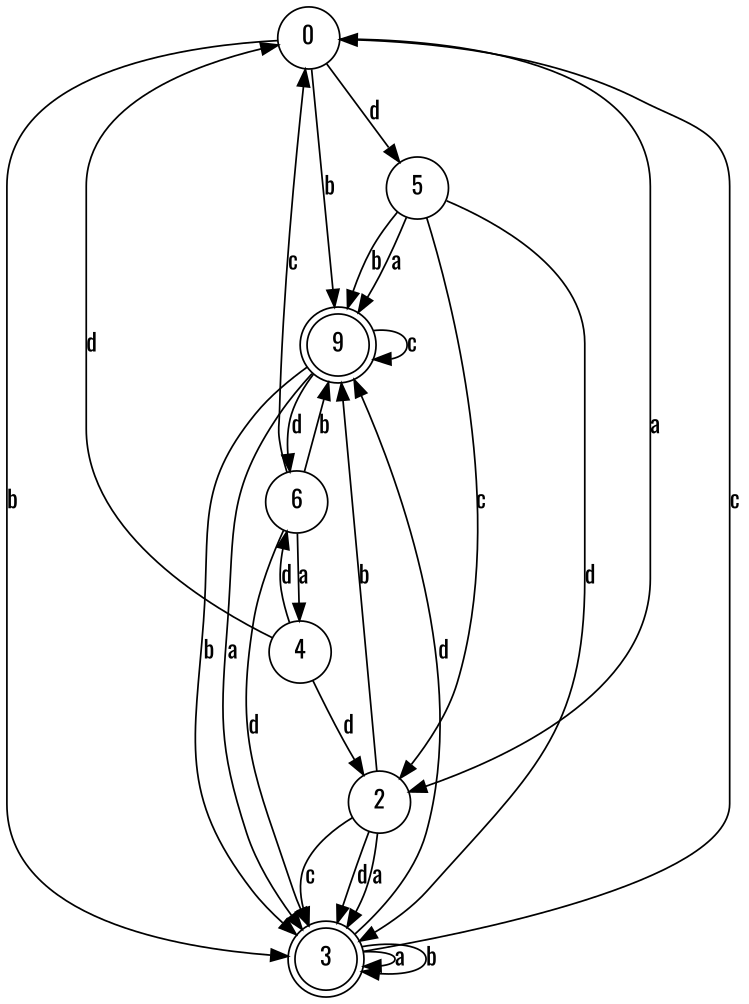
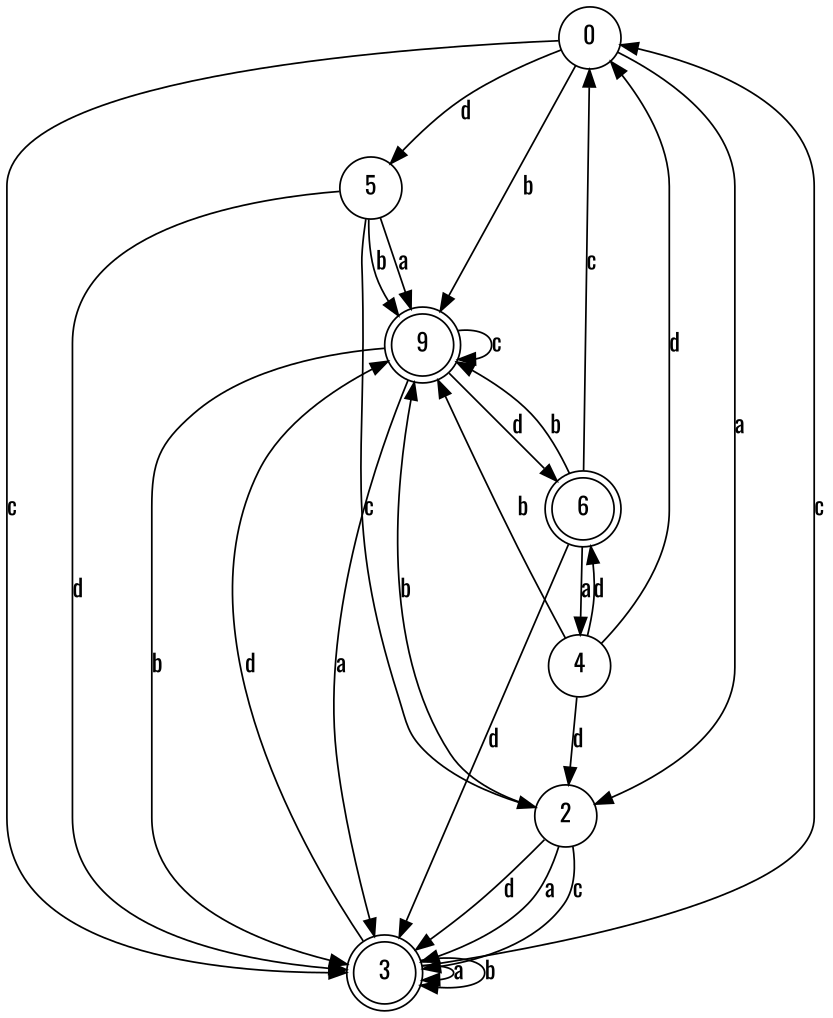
(13, 502) -> (13, 509)
(297, 502) -> (583, 509)
none -> (503, 518)
